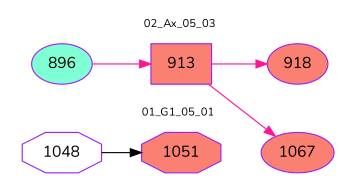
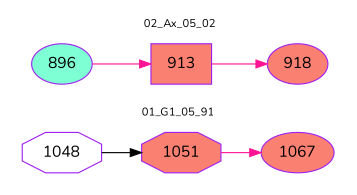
(180, 24) -> (180, 24)
(240, 109) -> (235, 153)
(178, 113) -> (178, 113)
